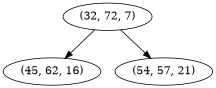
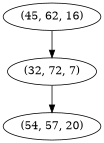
(83, 41) -> (52, 40)
(164, 72) -> (52, 126)
